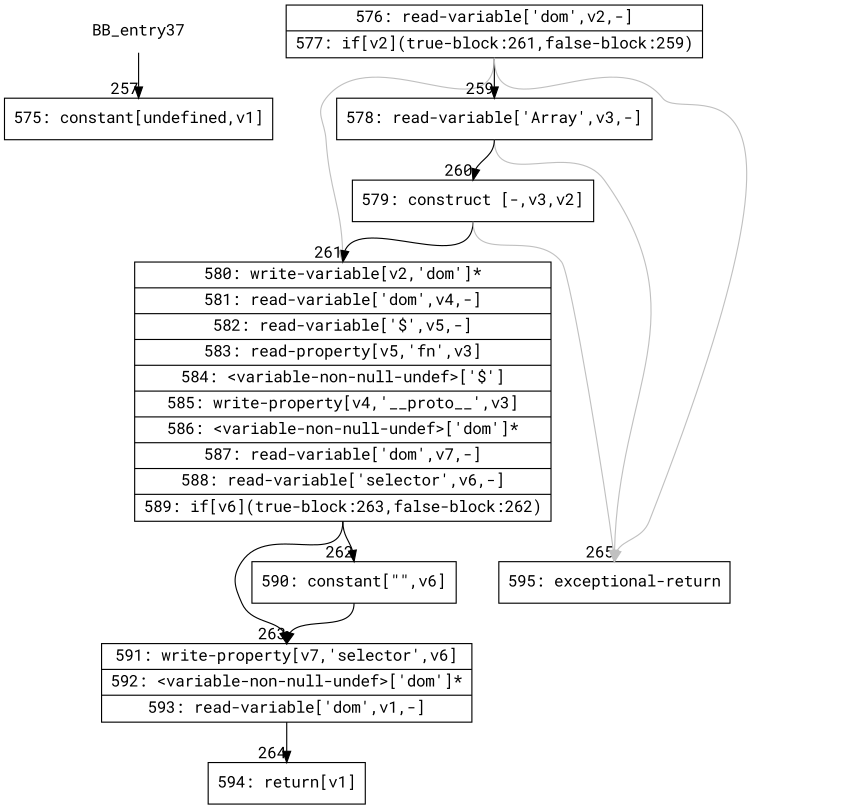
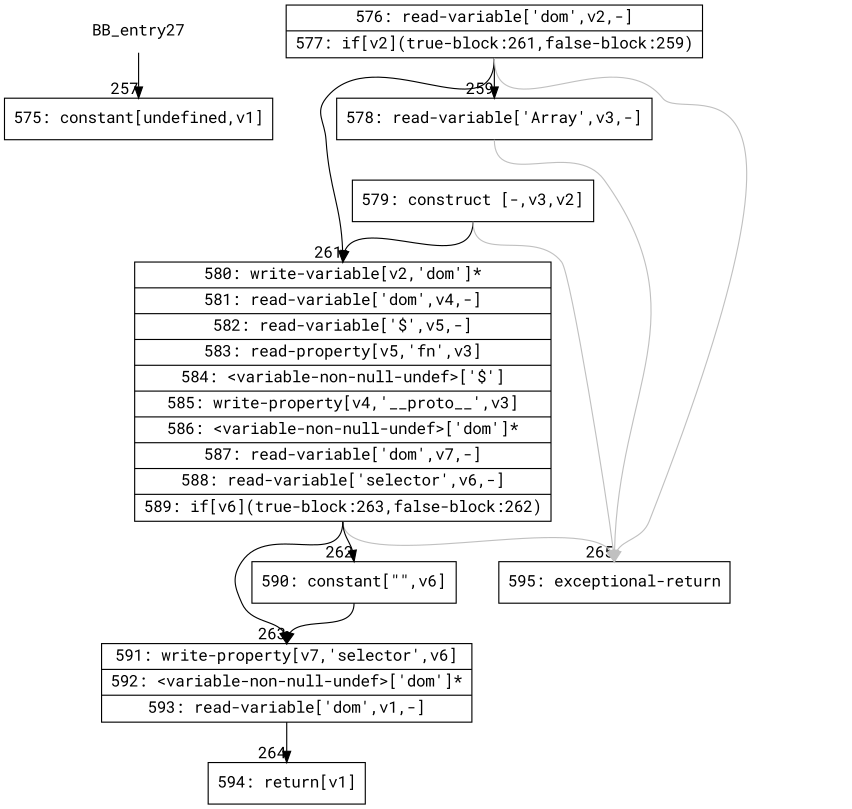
(139, 31) -> (139, 31)
(341, 87) -> (341, 87)
(488, 156) -> none
none -> (473, 542)
